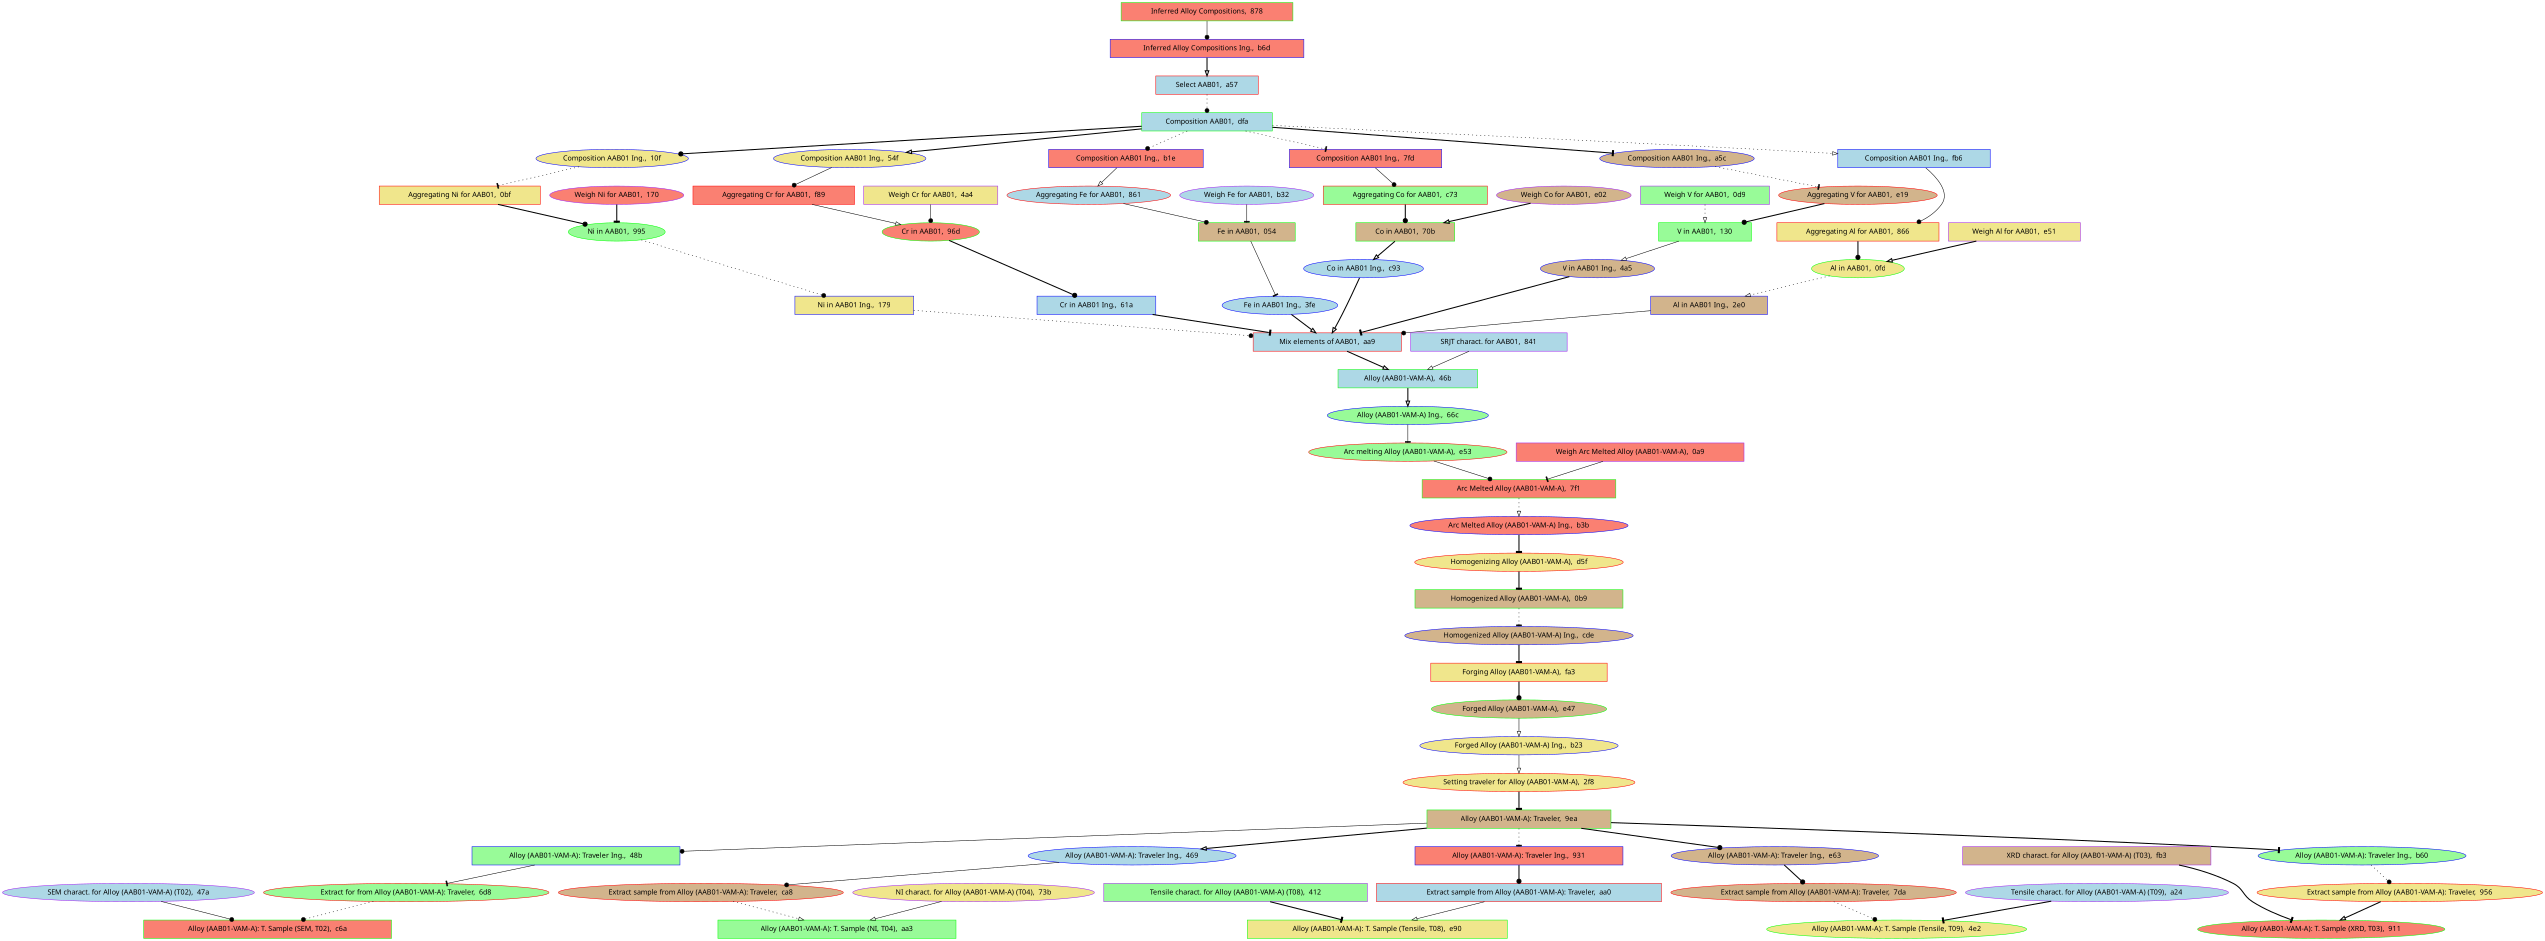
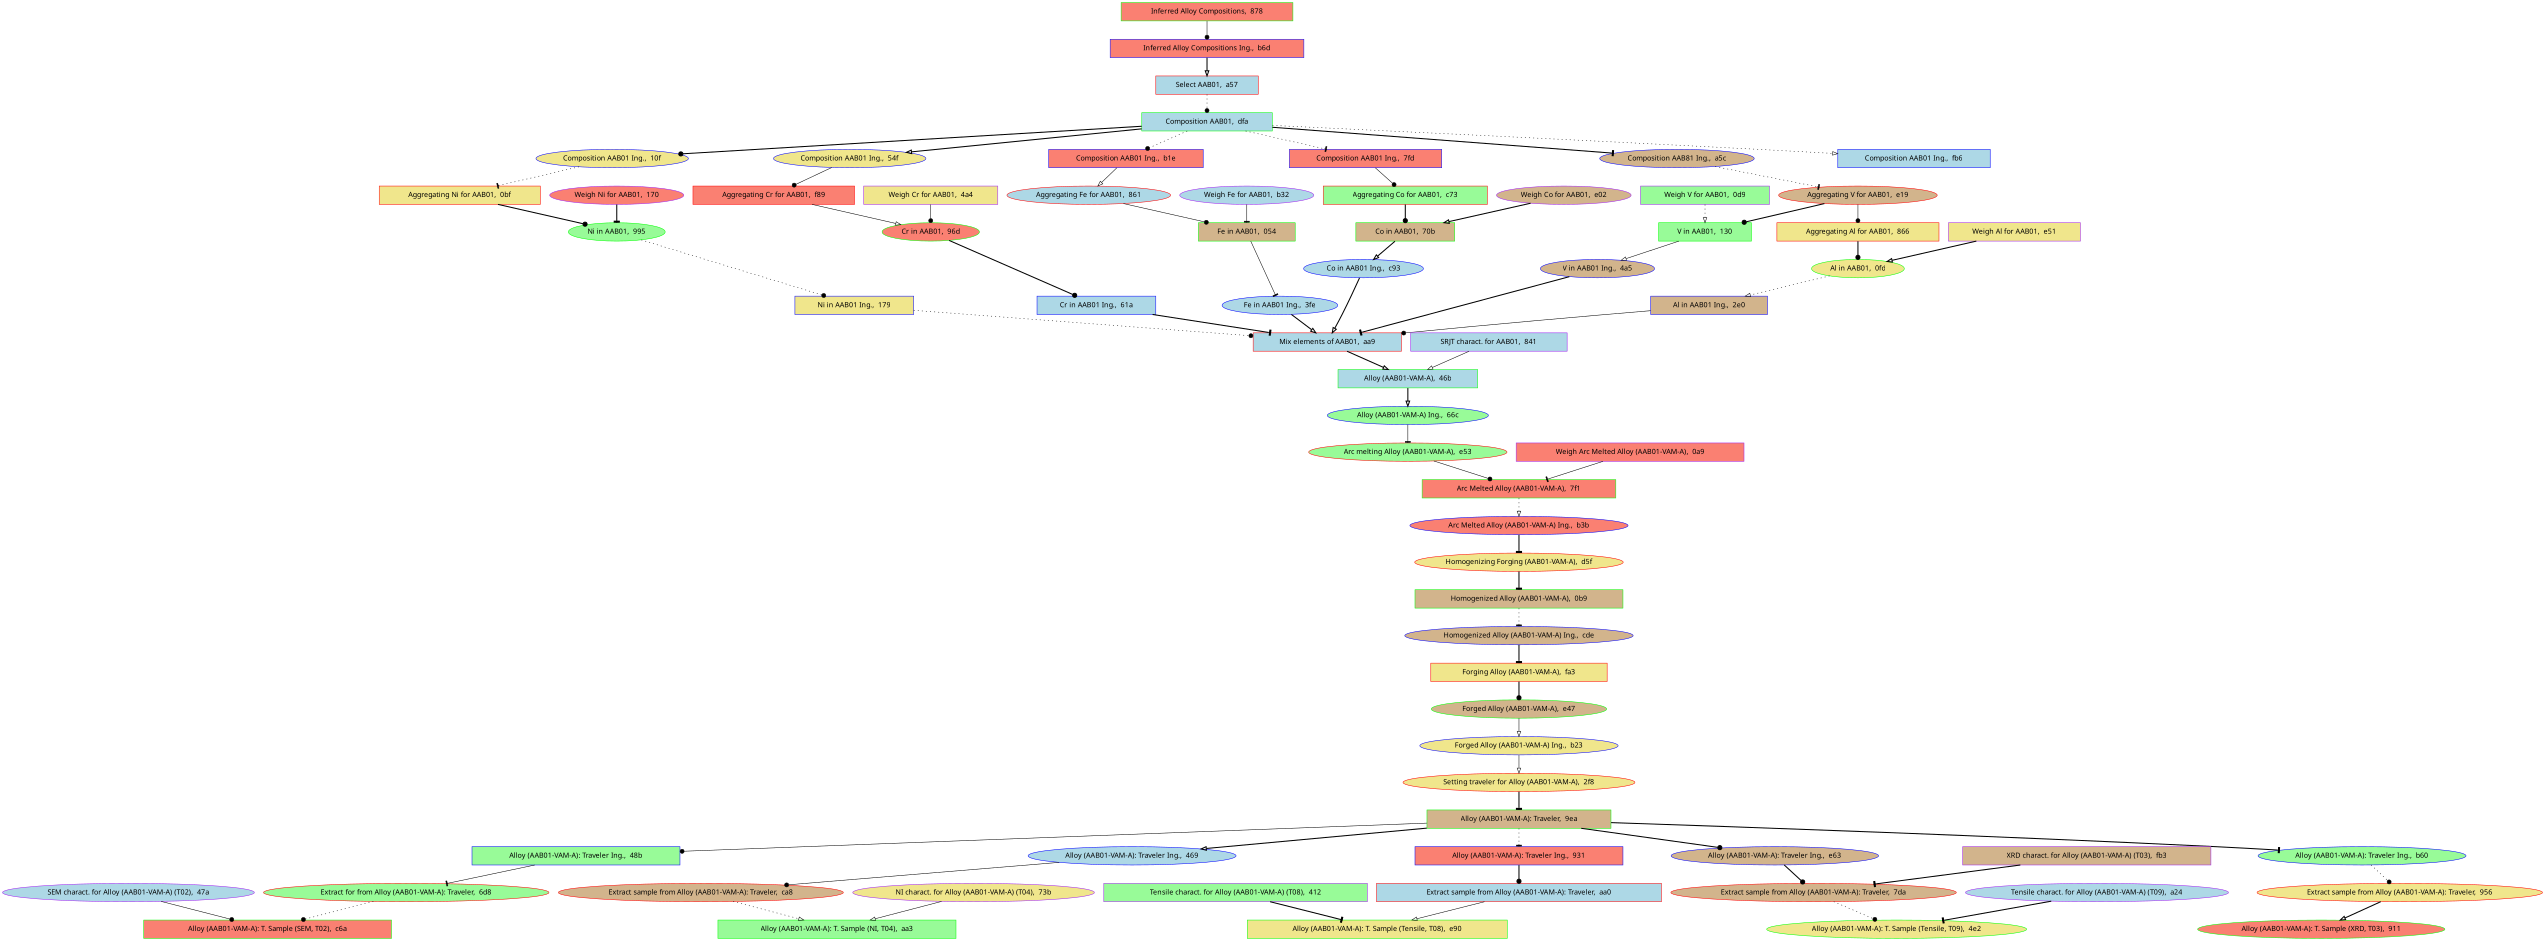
(1677, 159) -> (1677, 159)
(1944, 197) -> (1858, 212)
(1519, 562) -> (1519, 562)
(2238, 887) -> (1948, 874)
